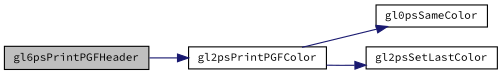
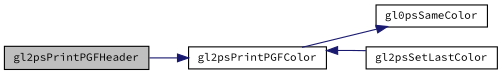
(77, 58) -> (77, 58)
(341, 65) -> (352, 50)
